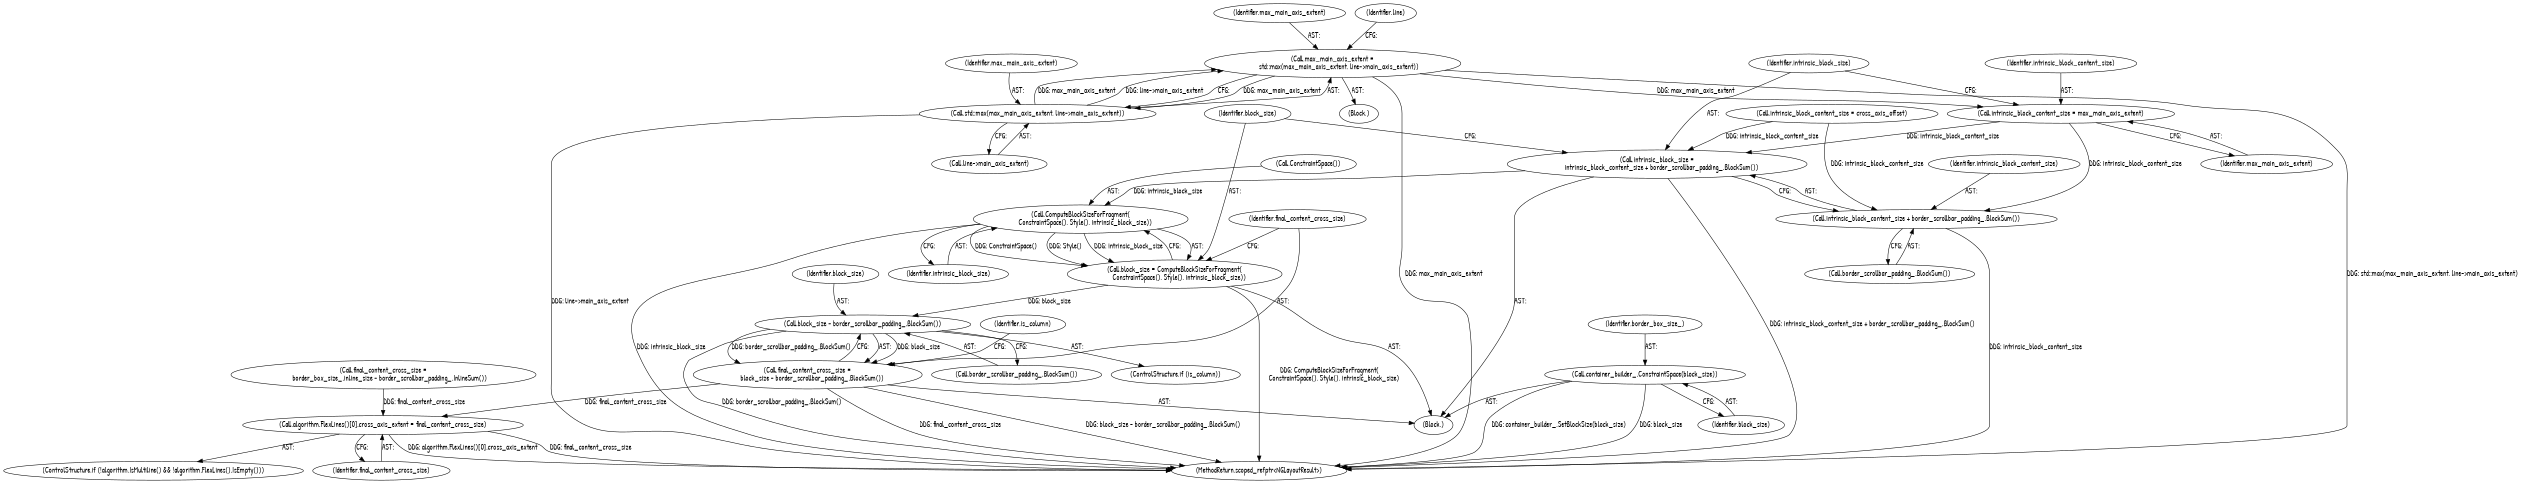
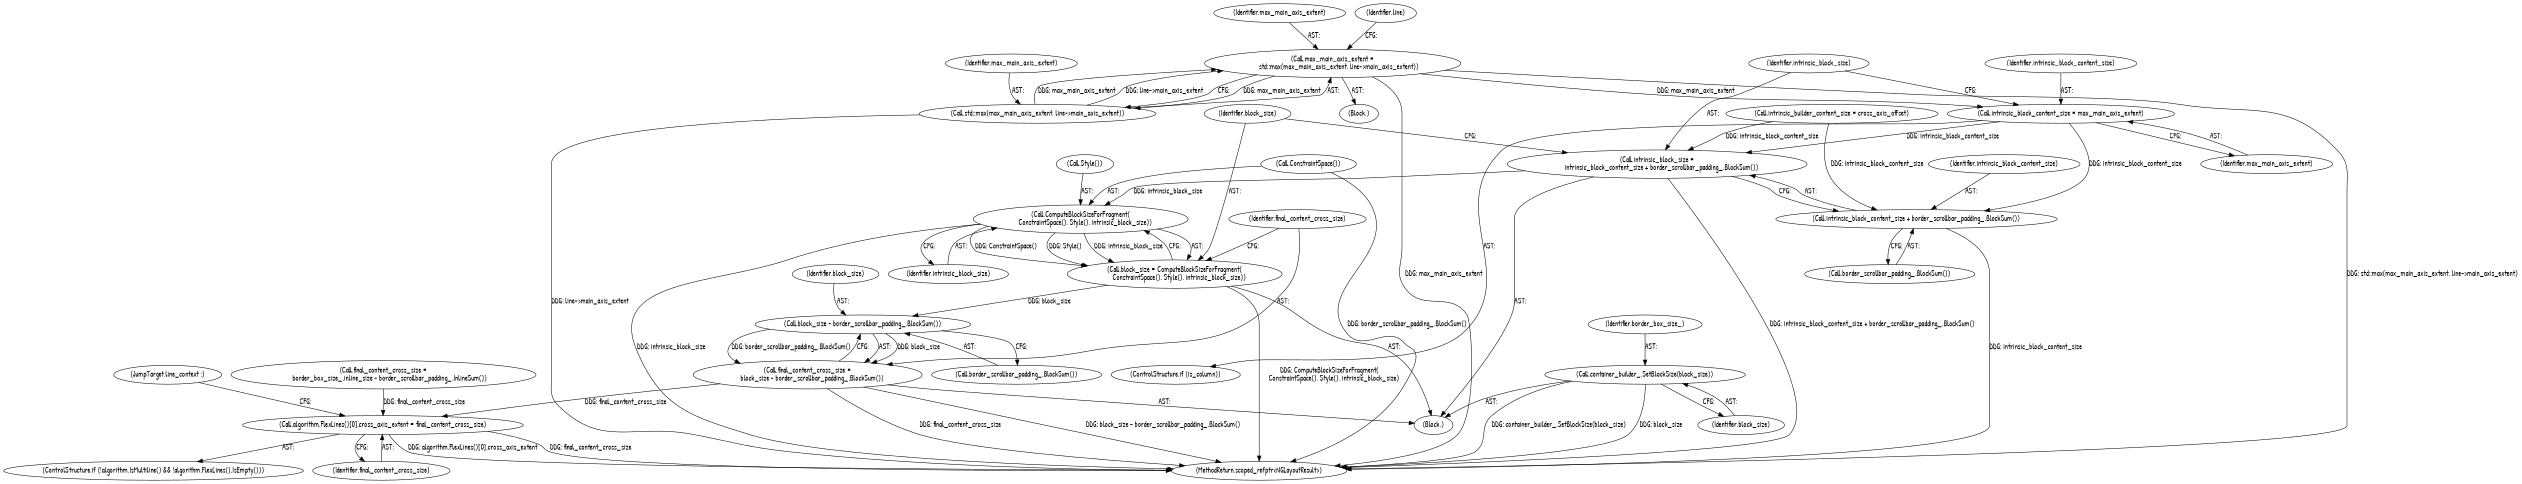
(1832, 114) -> (1832, 114)
(989, 164) -> none
none -> (1085, 164)
(1023, 324) -> none
(1038, 345) -> (1540, 138)
none -> (168, 375)
(1645, 375) -> (1645, 375)
(859, 440) -> (1371, 340)
